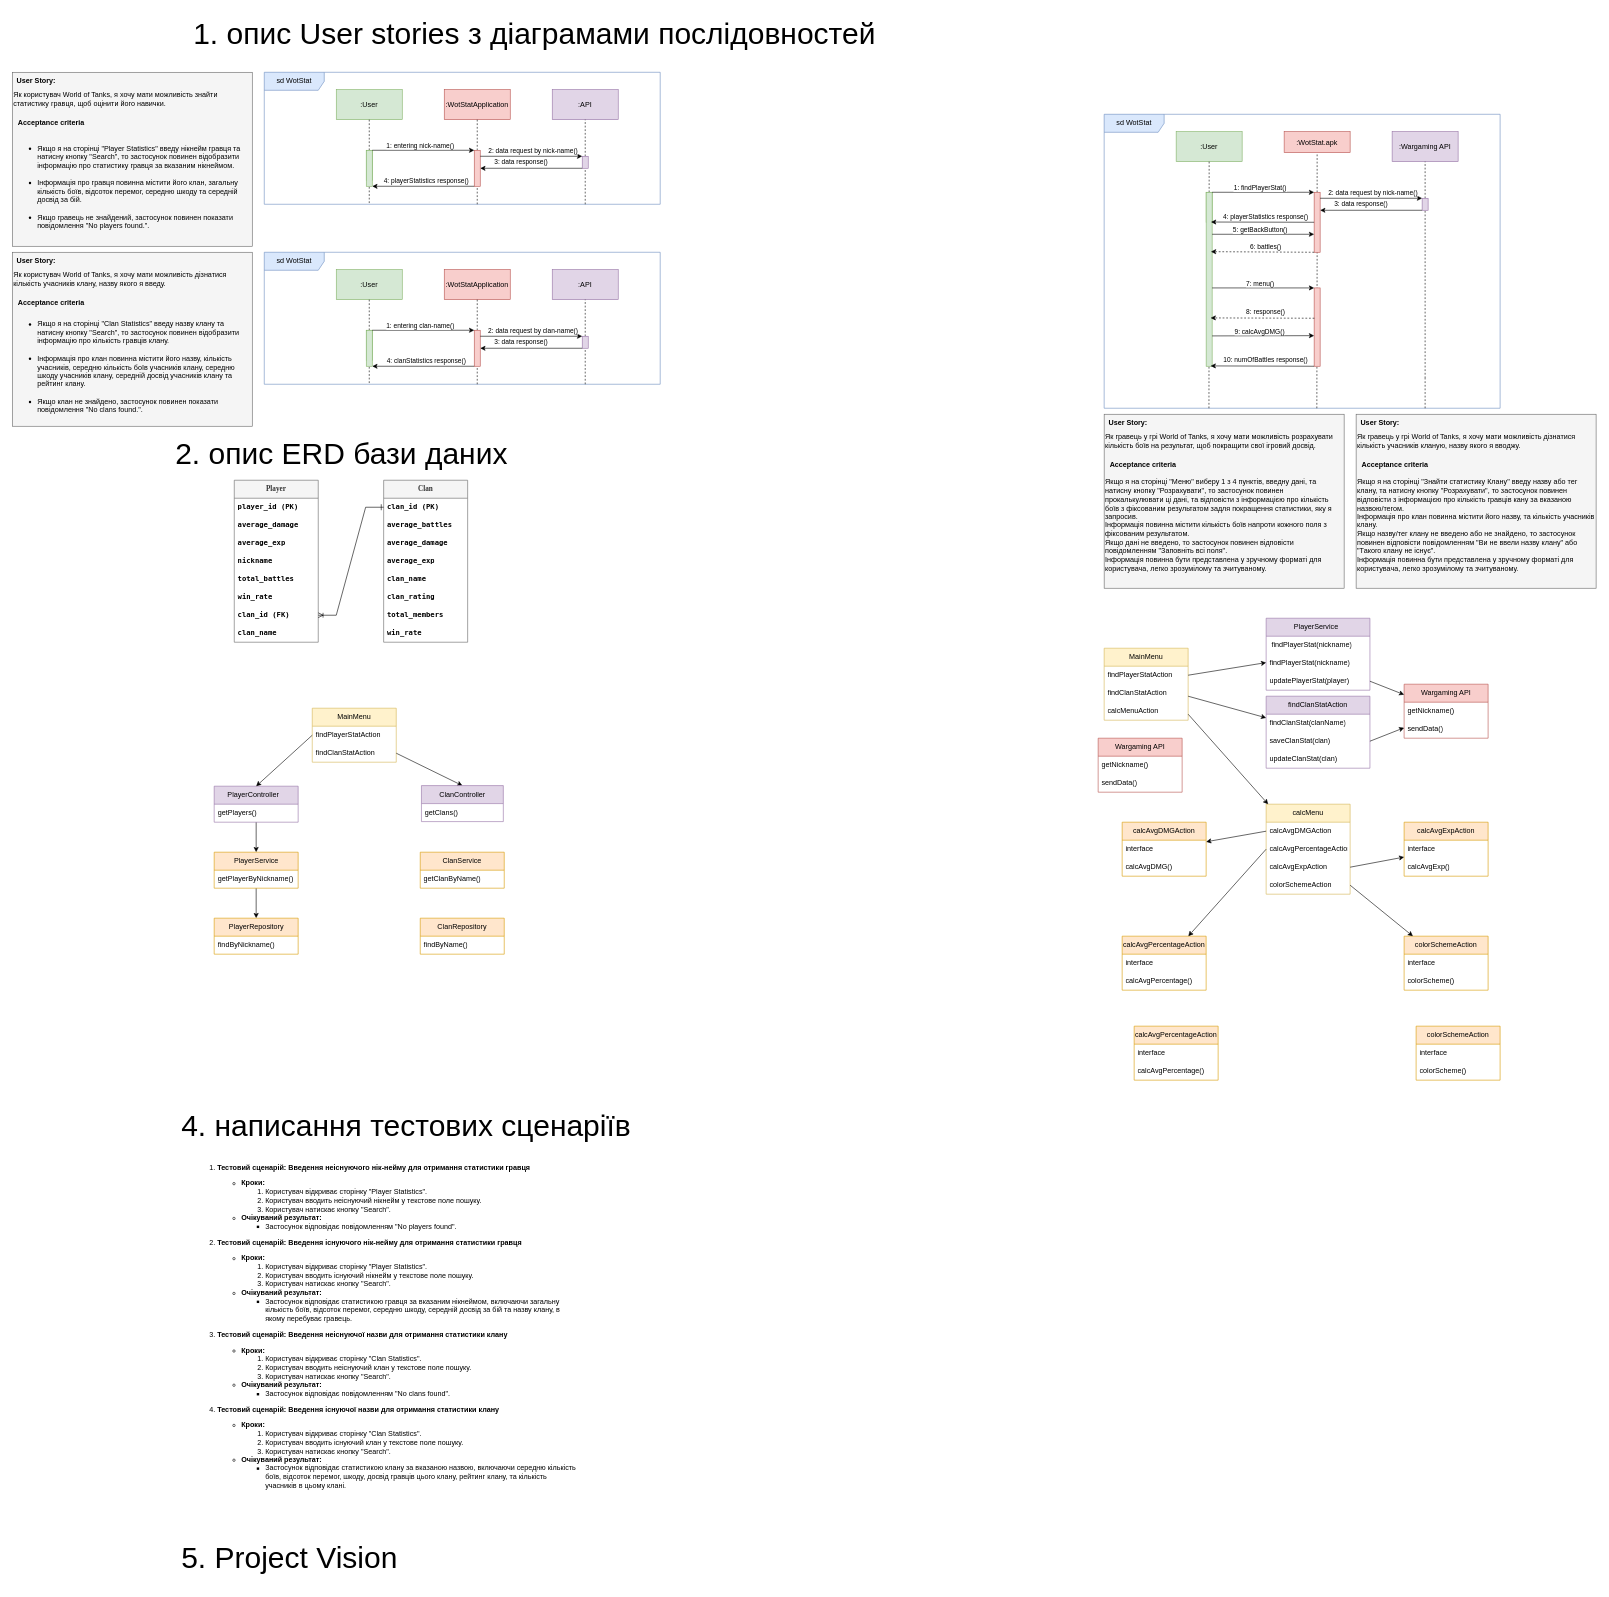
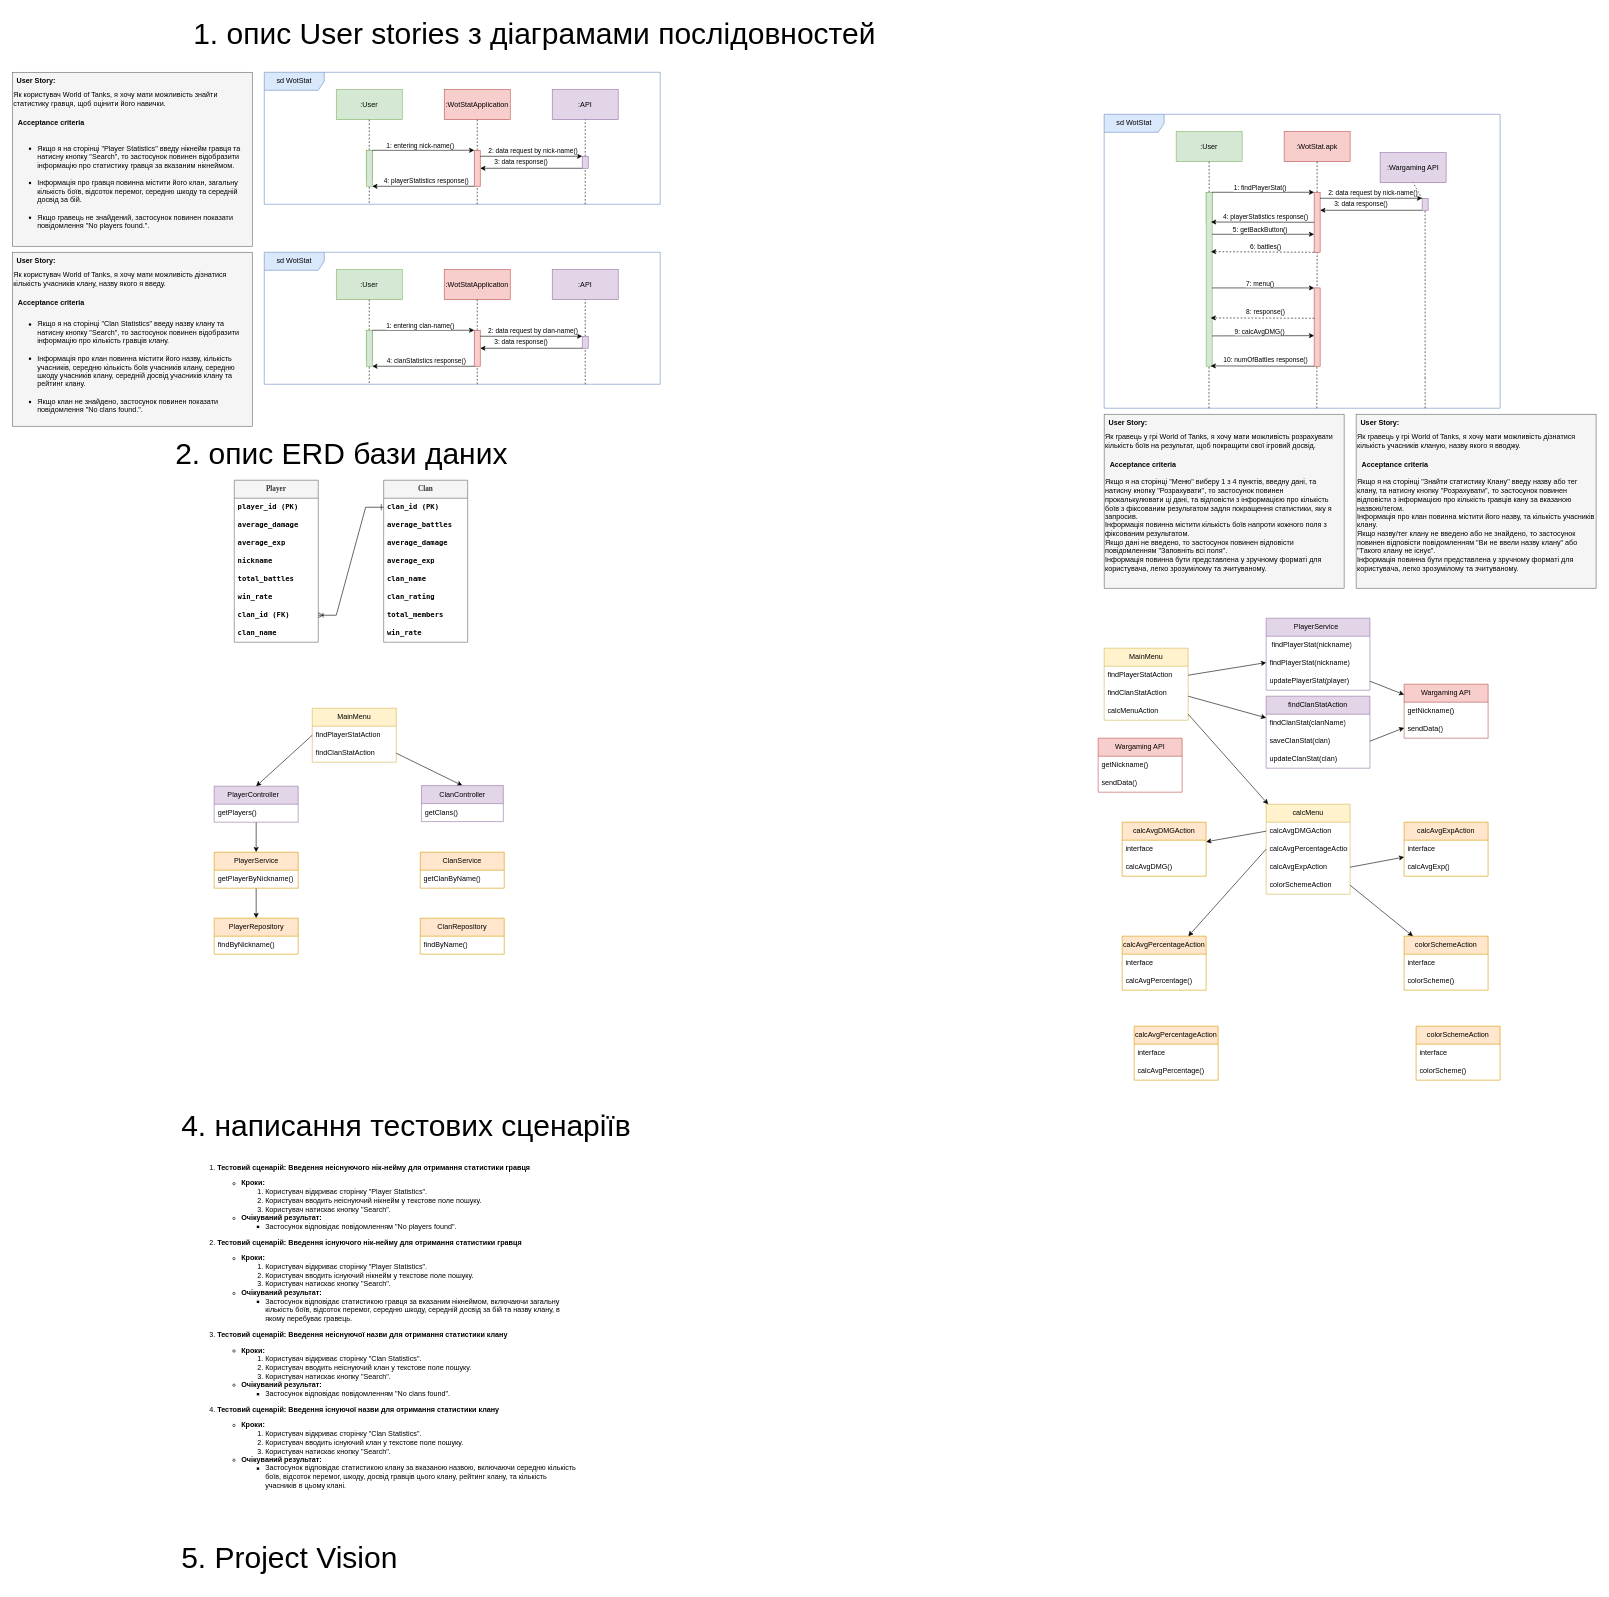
(1317, 142) -> (1317, 147)
(1425, 147) -> (1413, 168)
